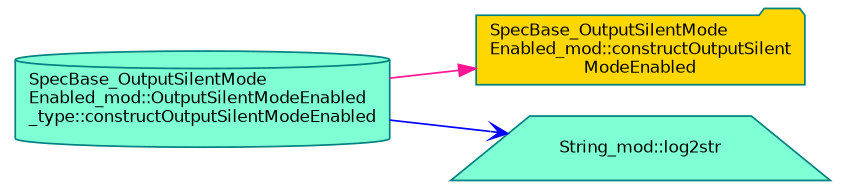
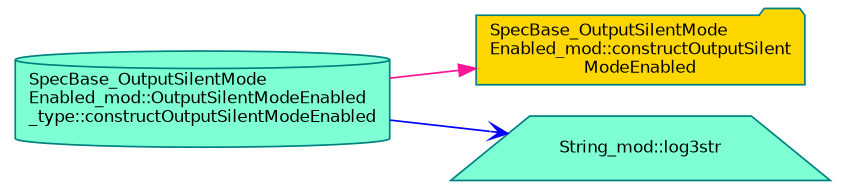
(640, 148) -> (640, 148)
